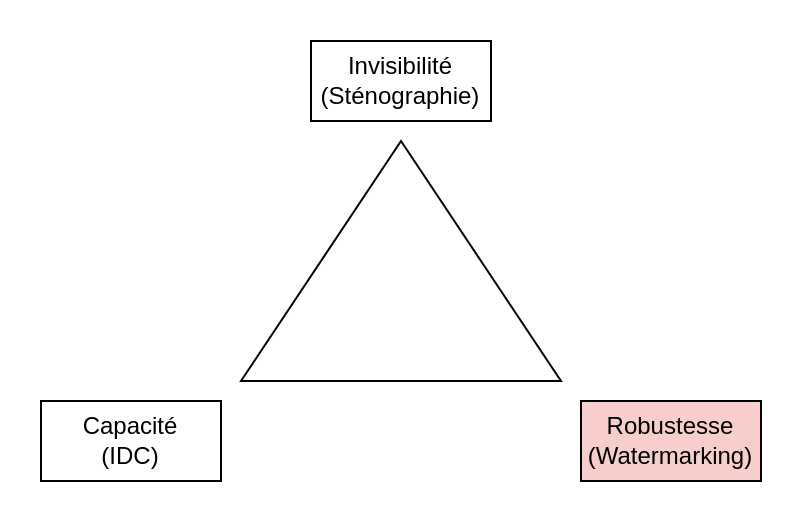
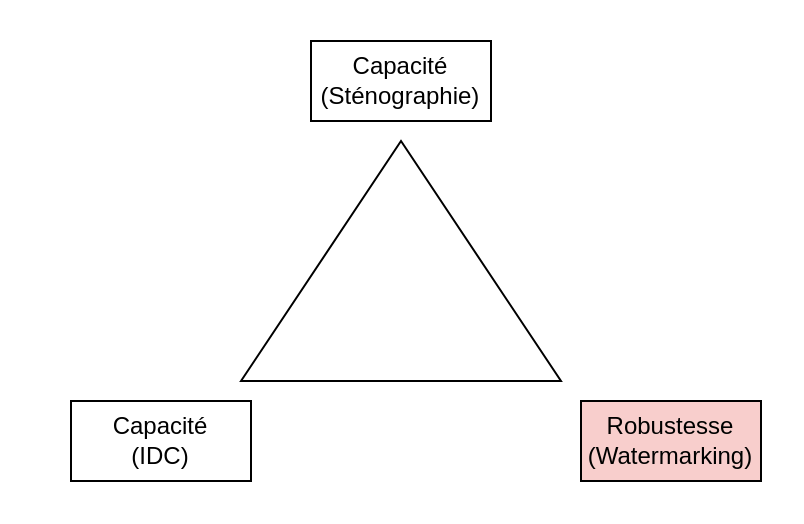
(401, 81) -> (401, 81)
(131, 441) -> (161, 441)
